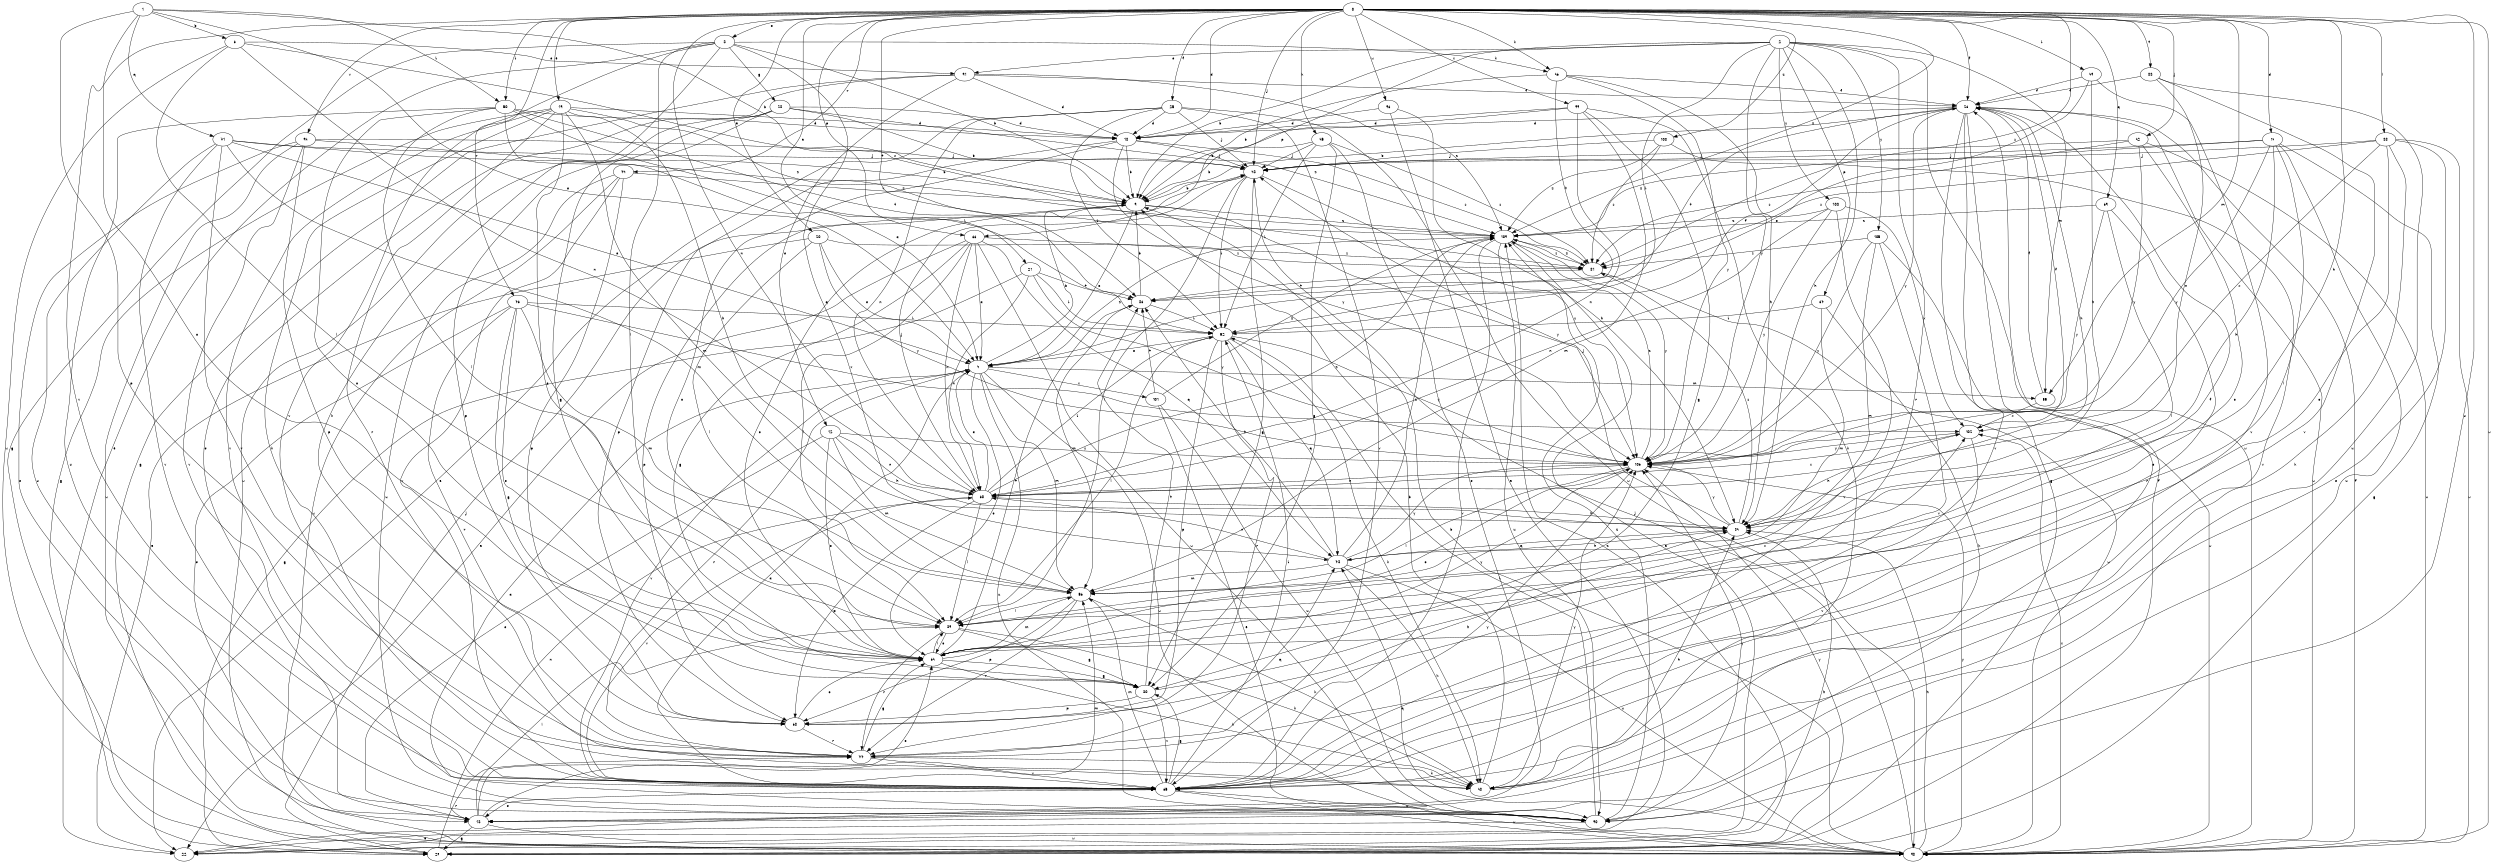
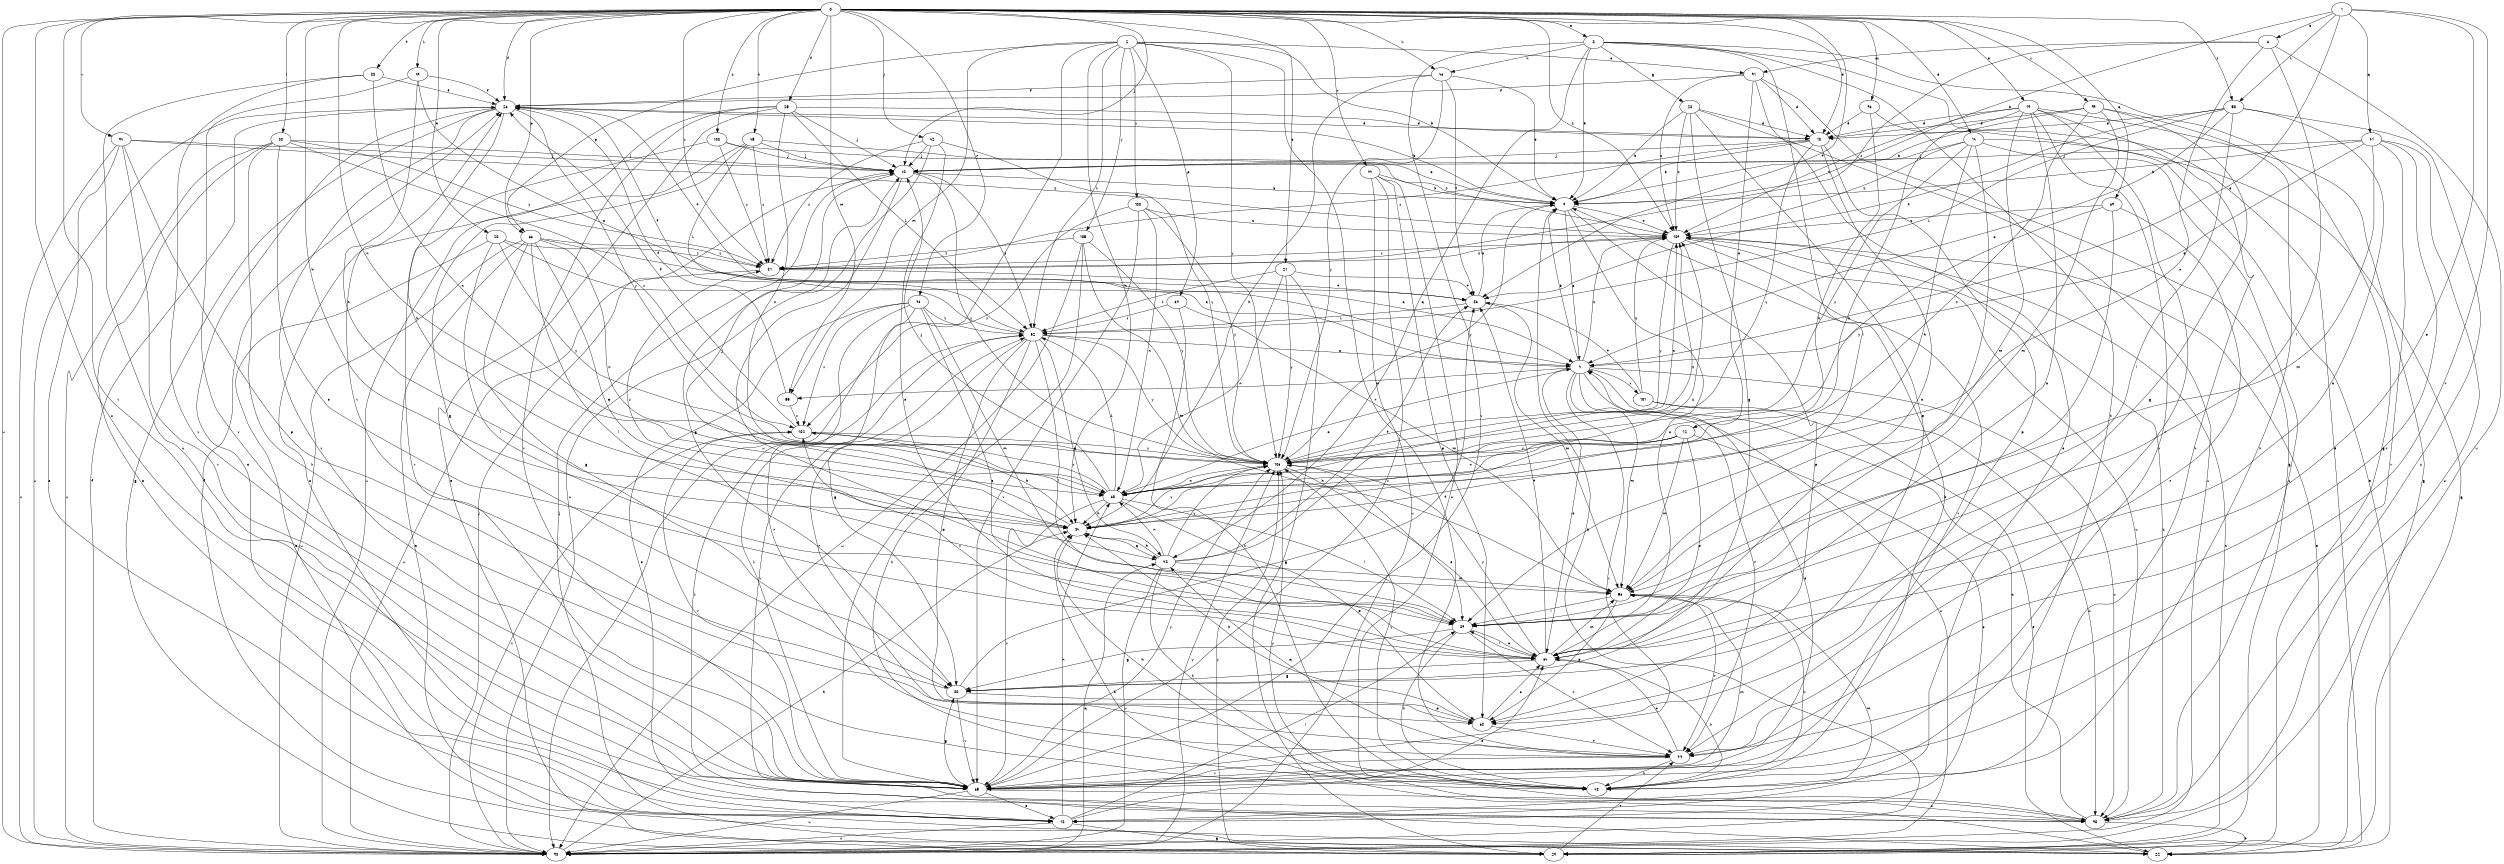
(883, 188) -> (1436, 188)
(132, 383) -> (2446, 383)
(2211, 399) -> (357, 399)
(883, 708) -> (1657, 708)
none -> (1473, 823)
